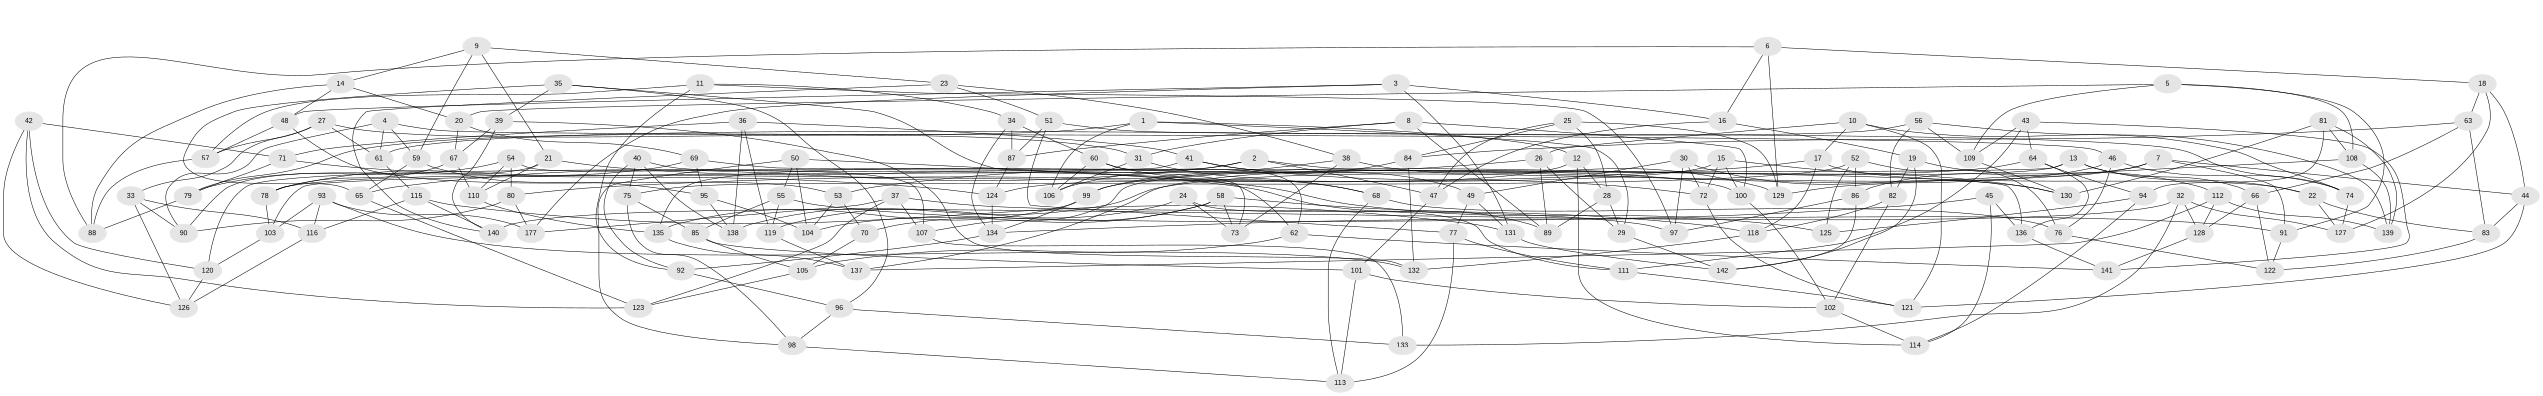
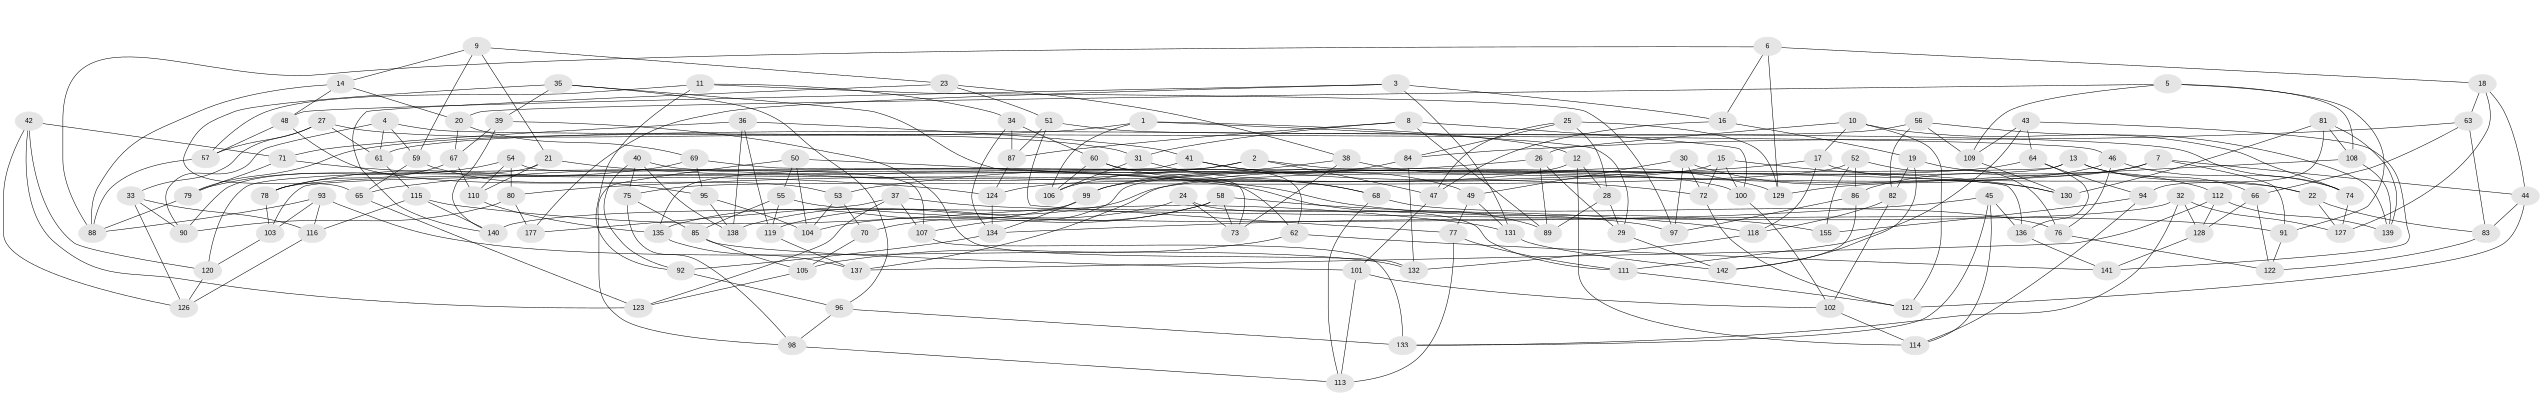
(426, 215) -> (208, 218)
(1826, 233) -> (1826, 233)
none -> (1738, 339)
